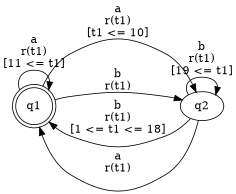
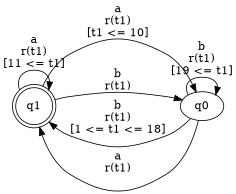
(202, 106) -> (202, 106)
